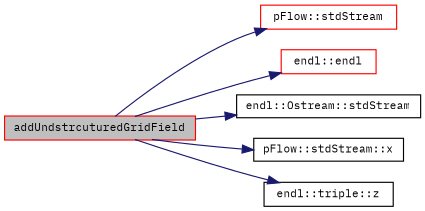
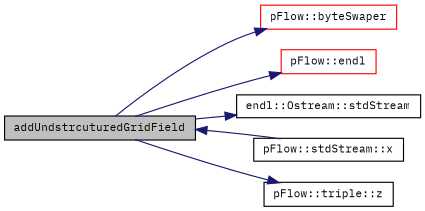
(329, 17) -> (329, 17)
(329, 62) -> (329, 62)
(100, 128) -> (100, 128)
(197, 145) -> (244, 134)
(329, 194) -> (329, 194)
